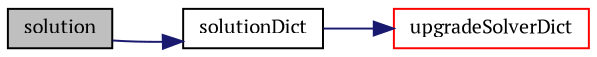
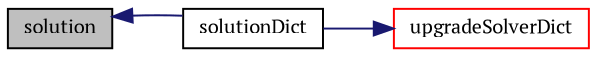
(138, 42) -> (158, 15)
